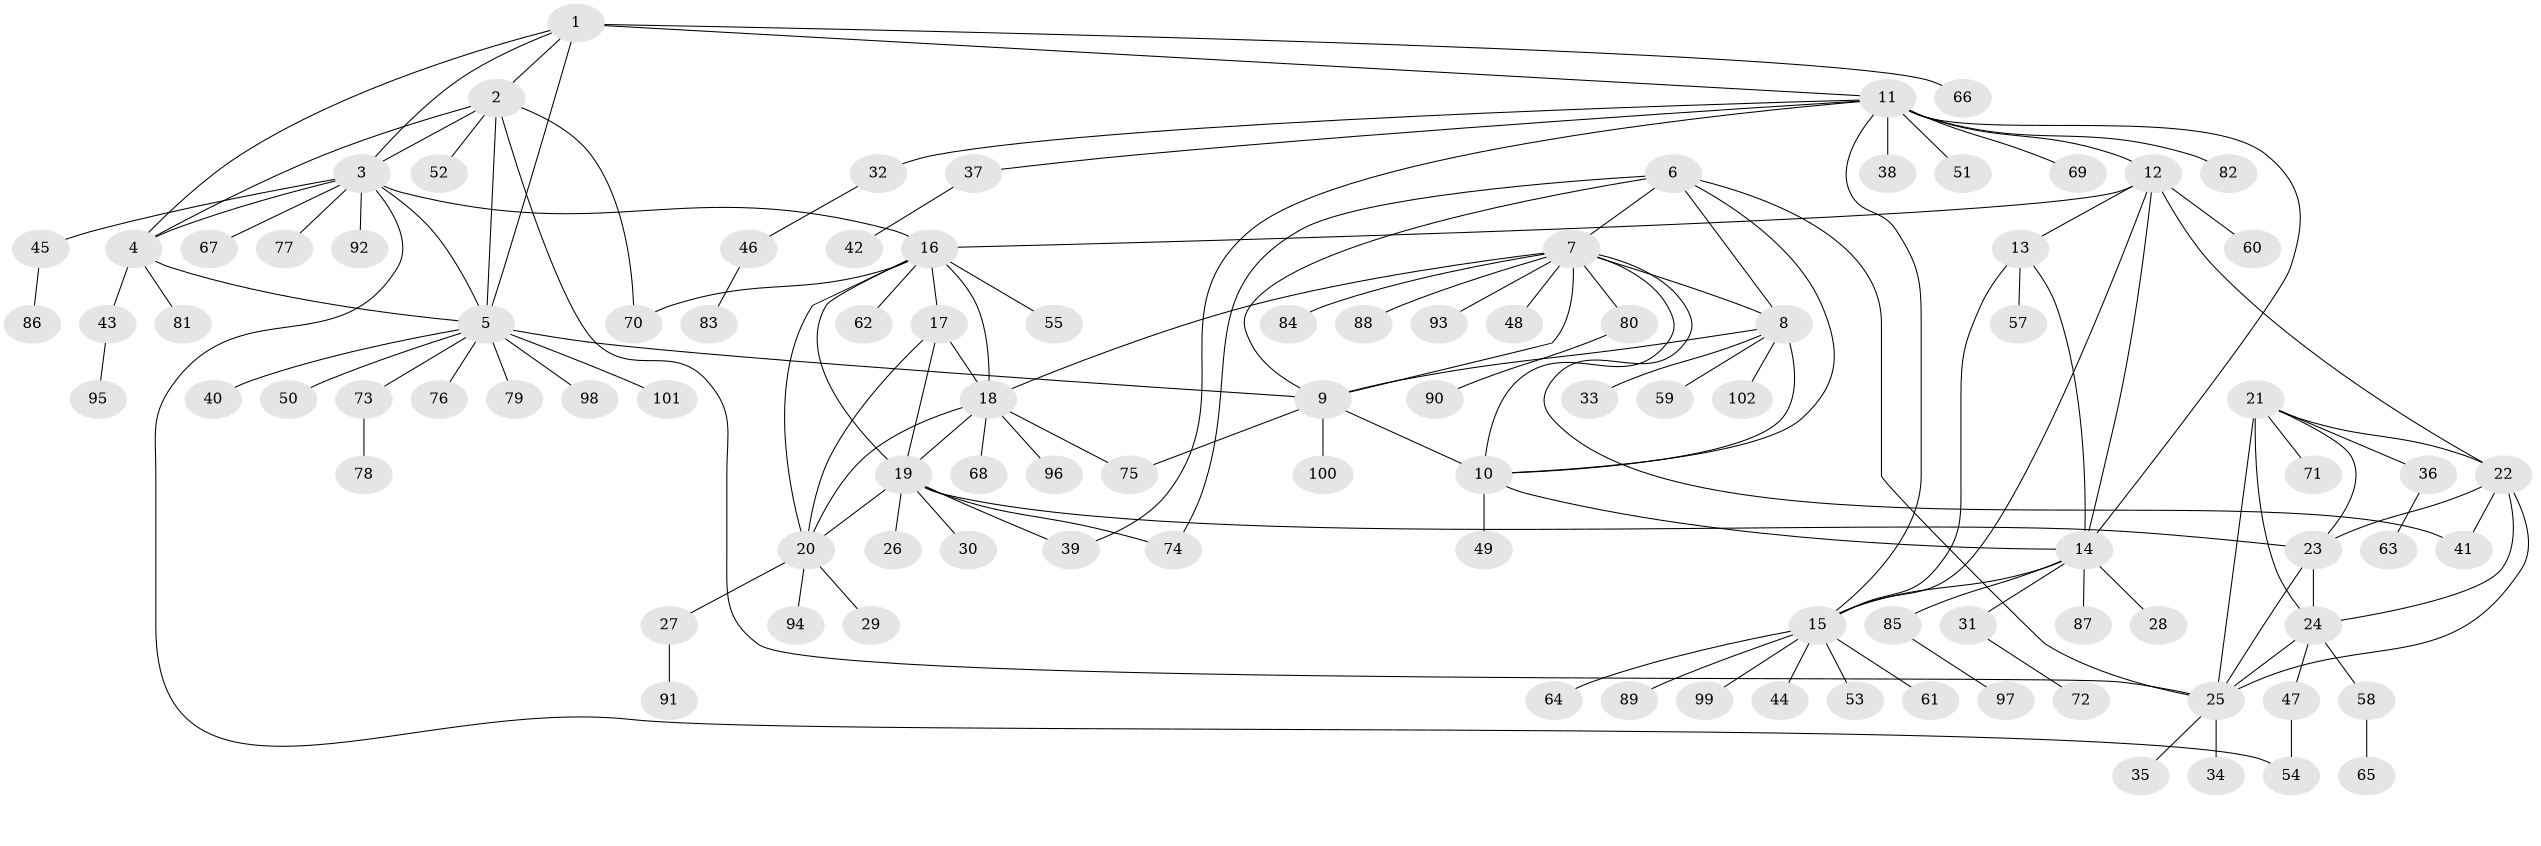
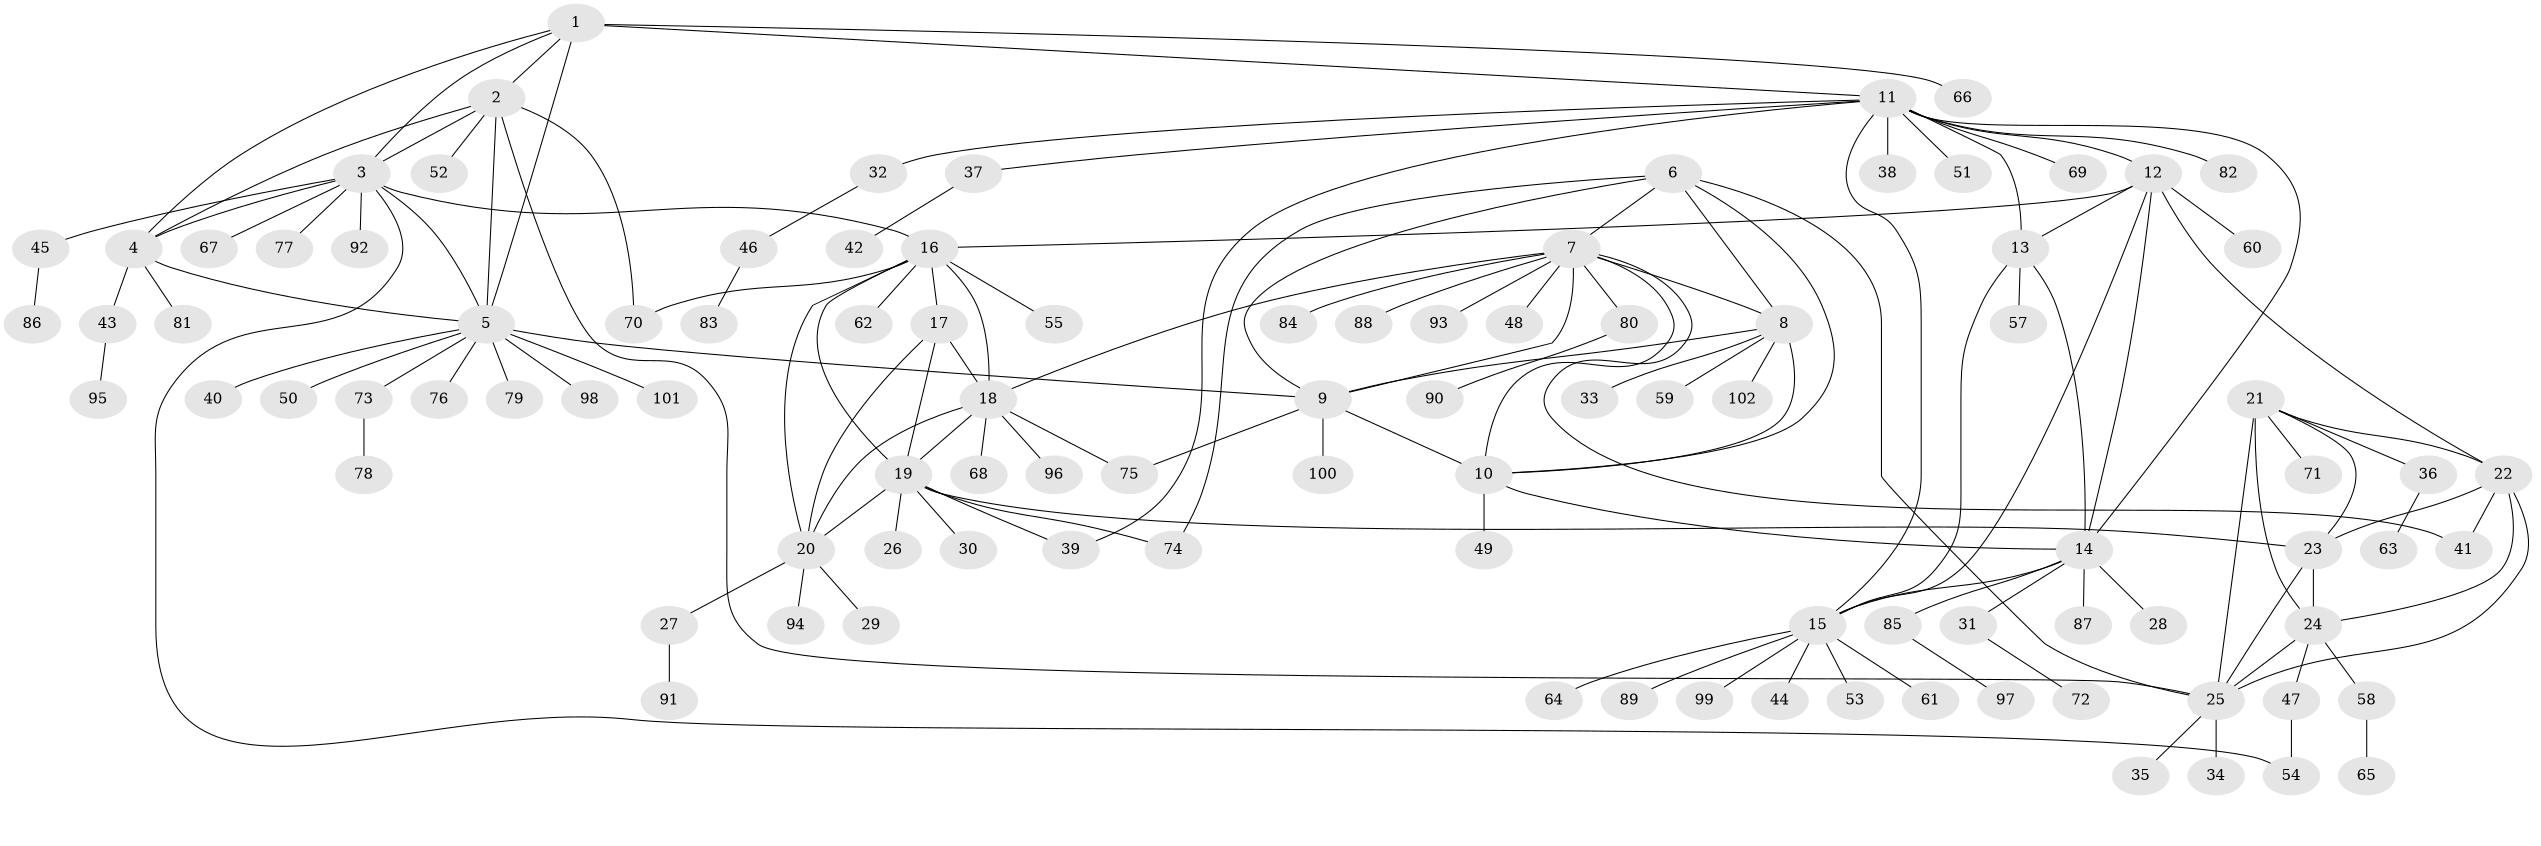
none -> (1991, 149)
